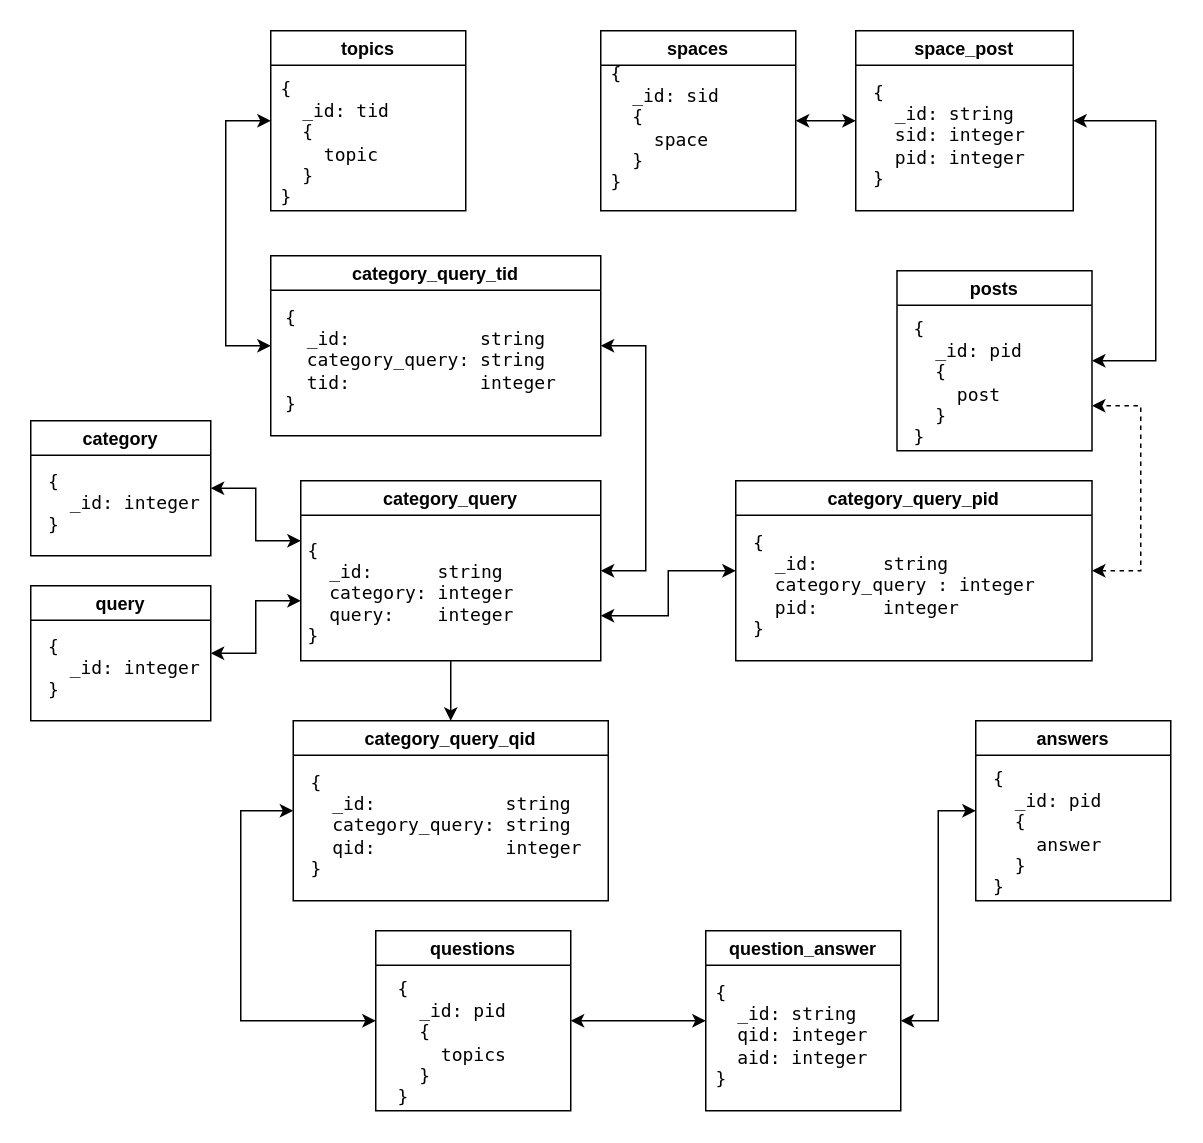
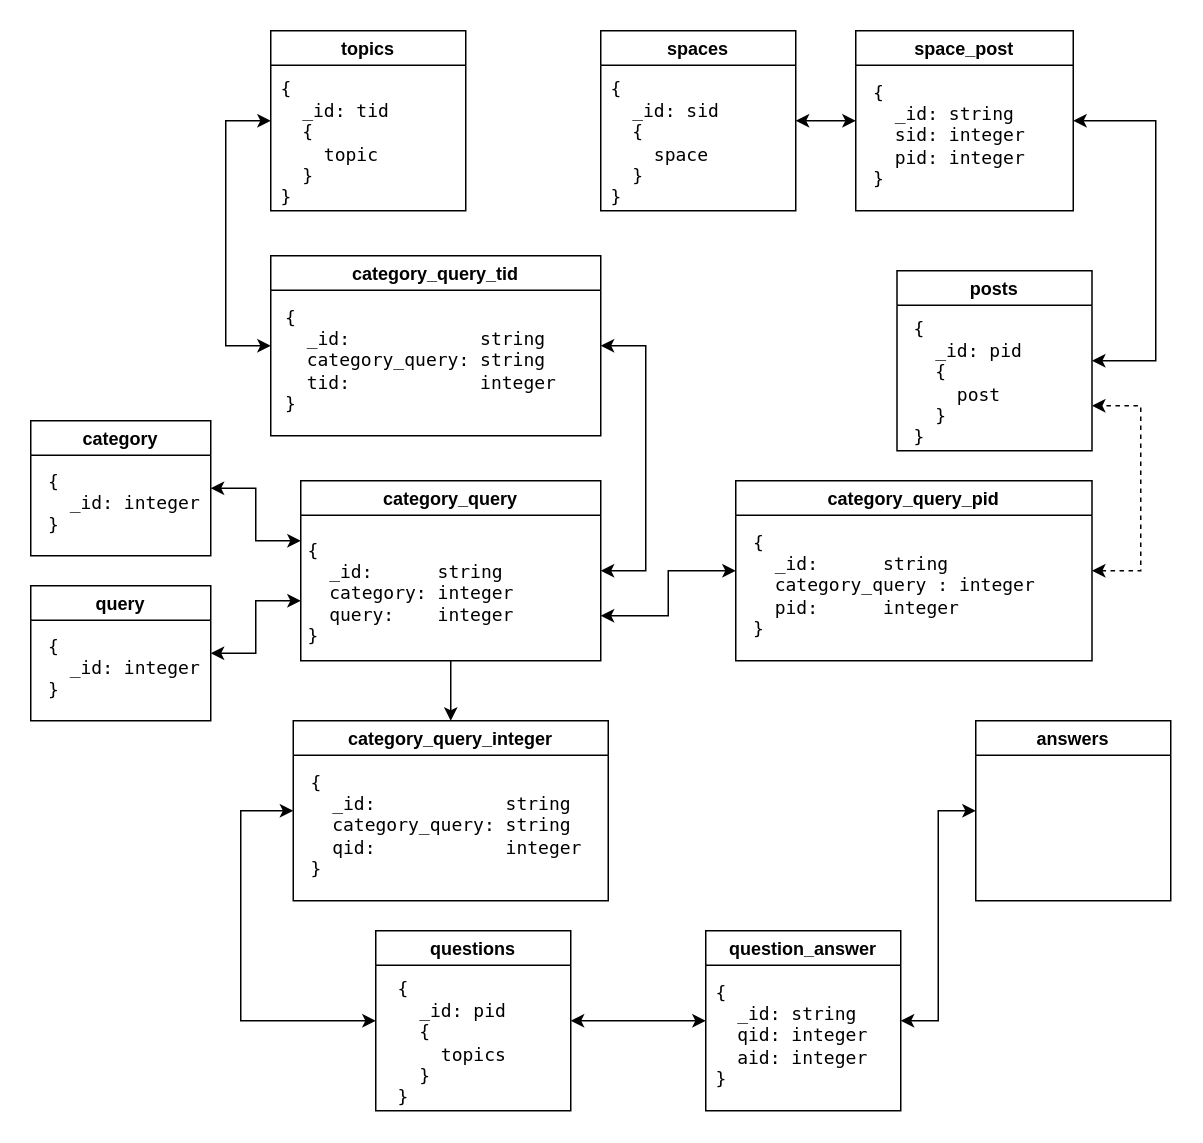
(676, 128) -> (676, 143)
(450, 739) -> (450, 739)
(1058, 833) -> none
